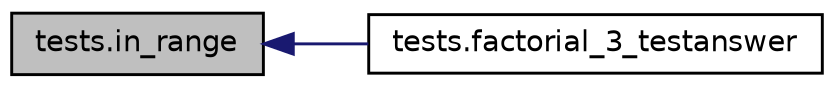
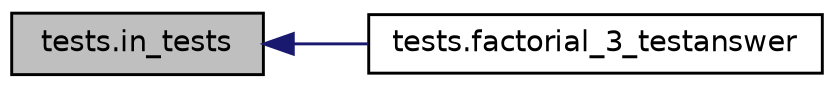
(138, 44) -> (138, 44)
